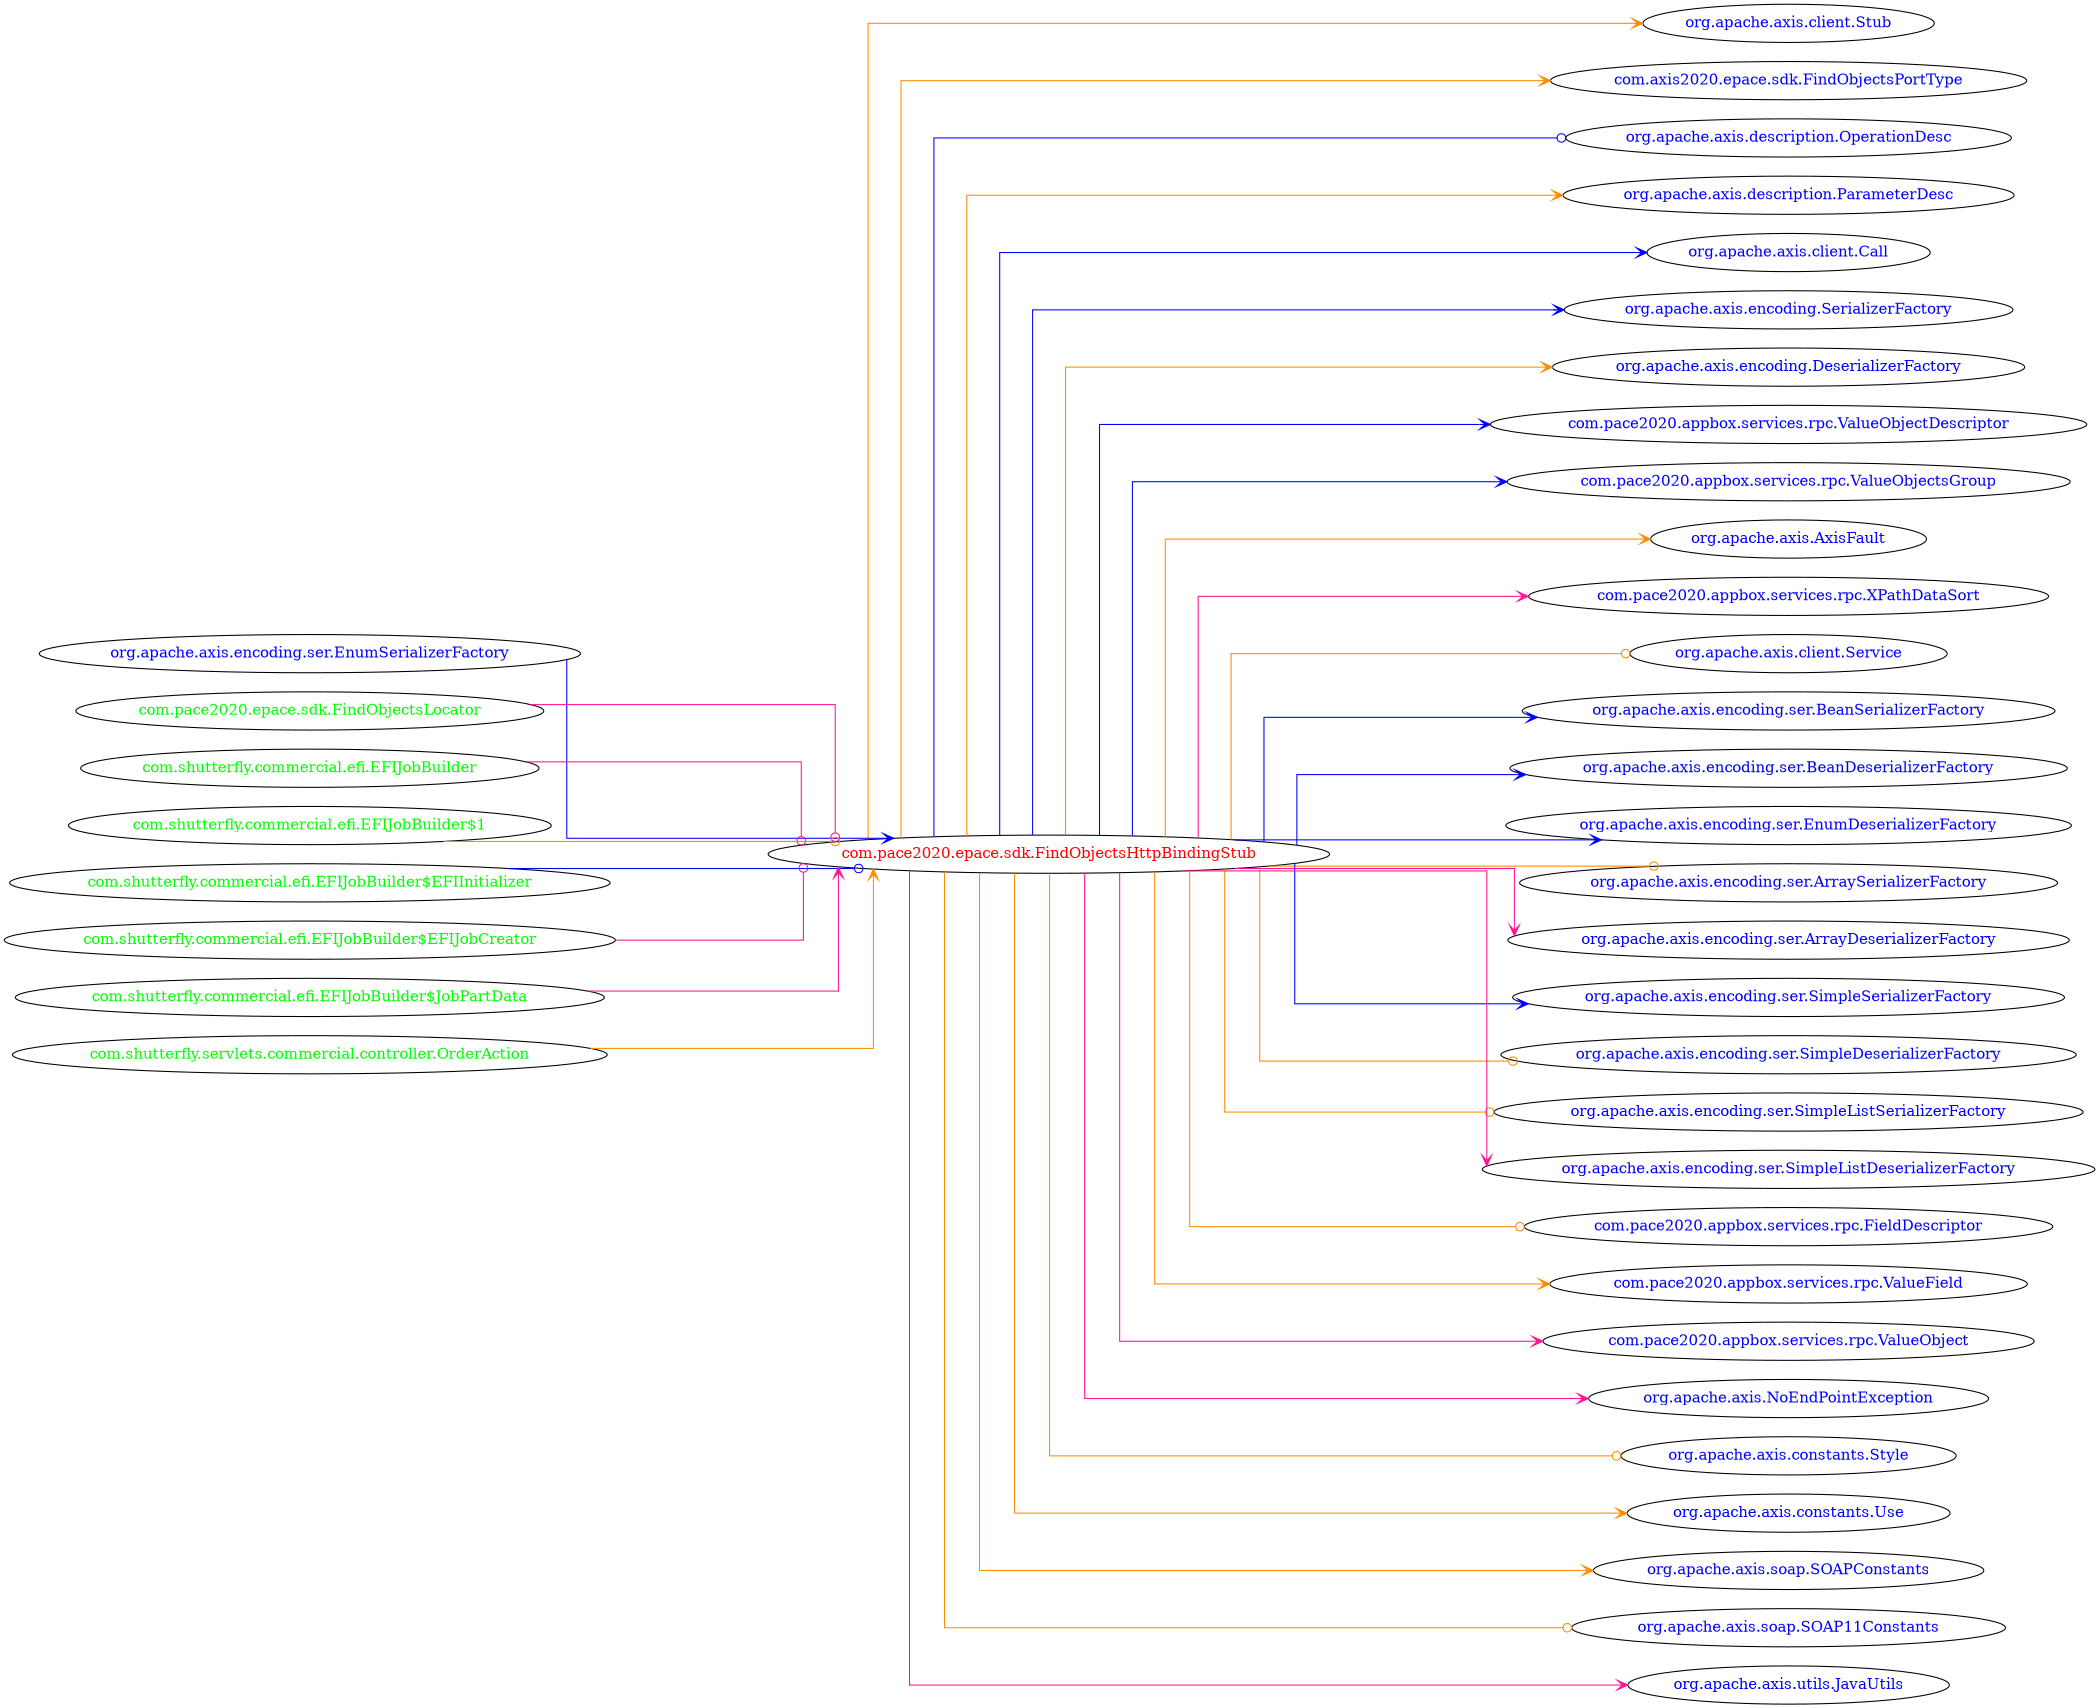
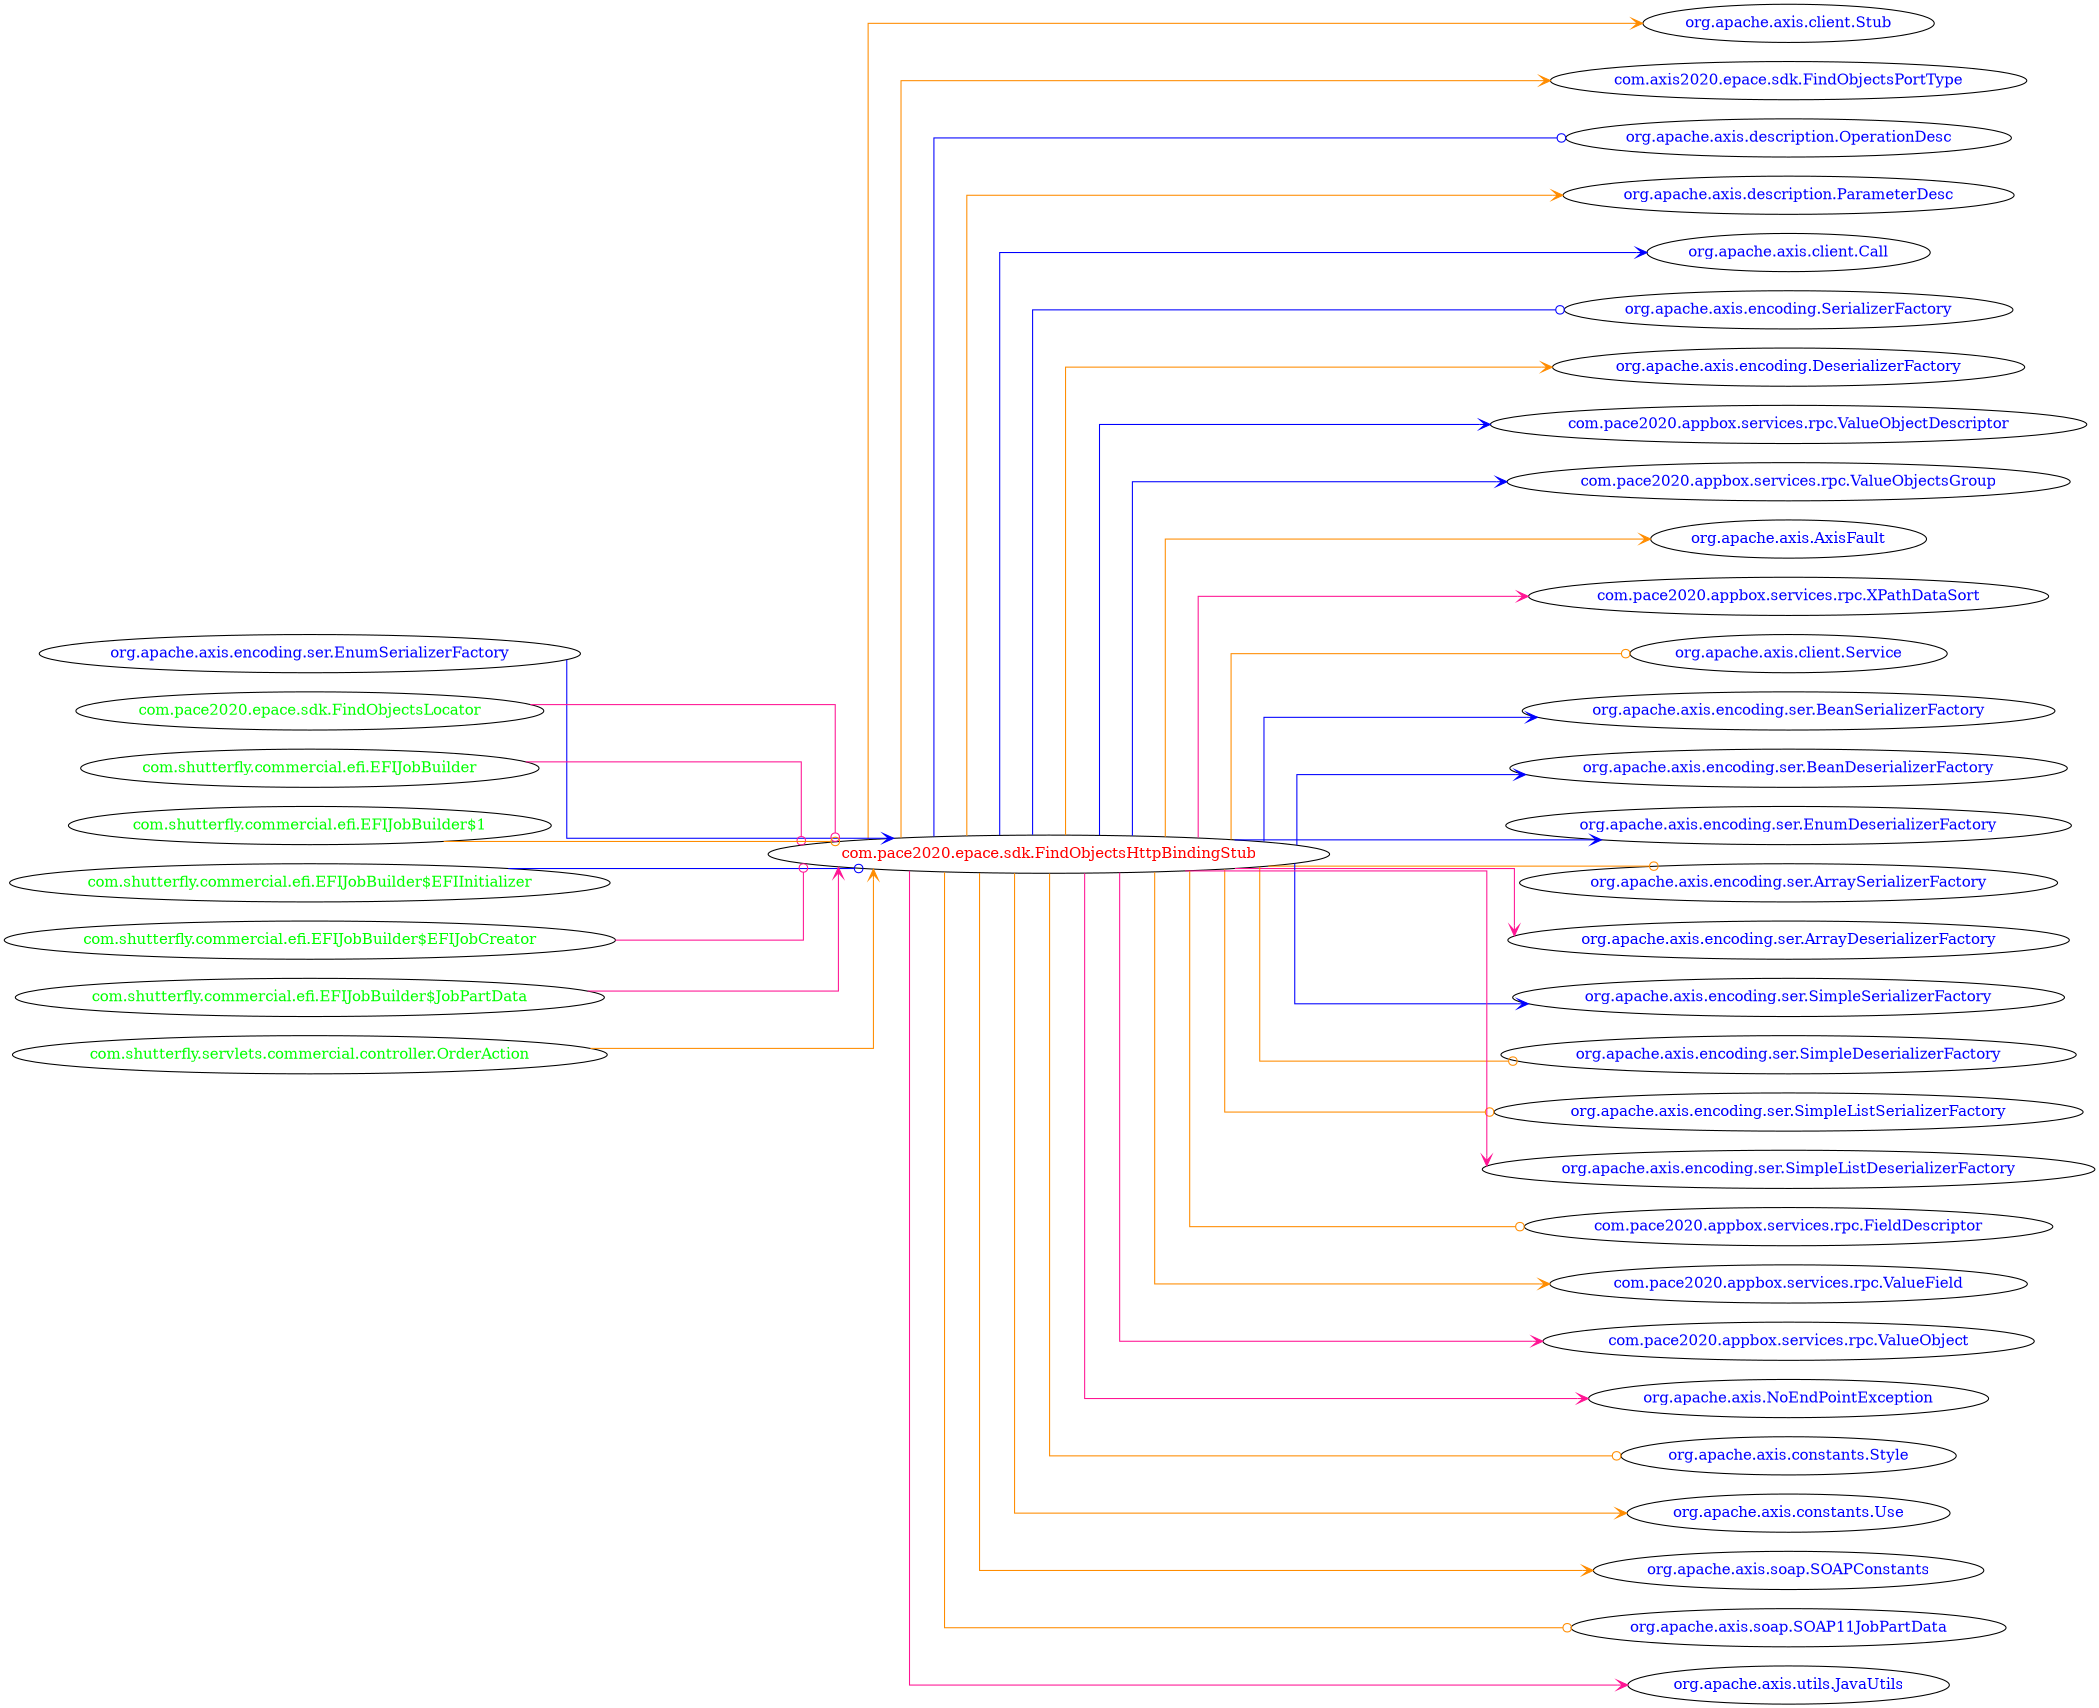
(1033, 311) -> (1033, 311)
(1789, 1628) -> (1789, 1628)
